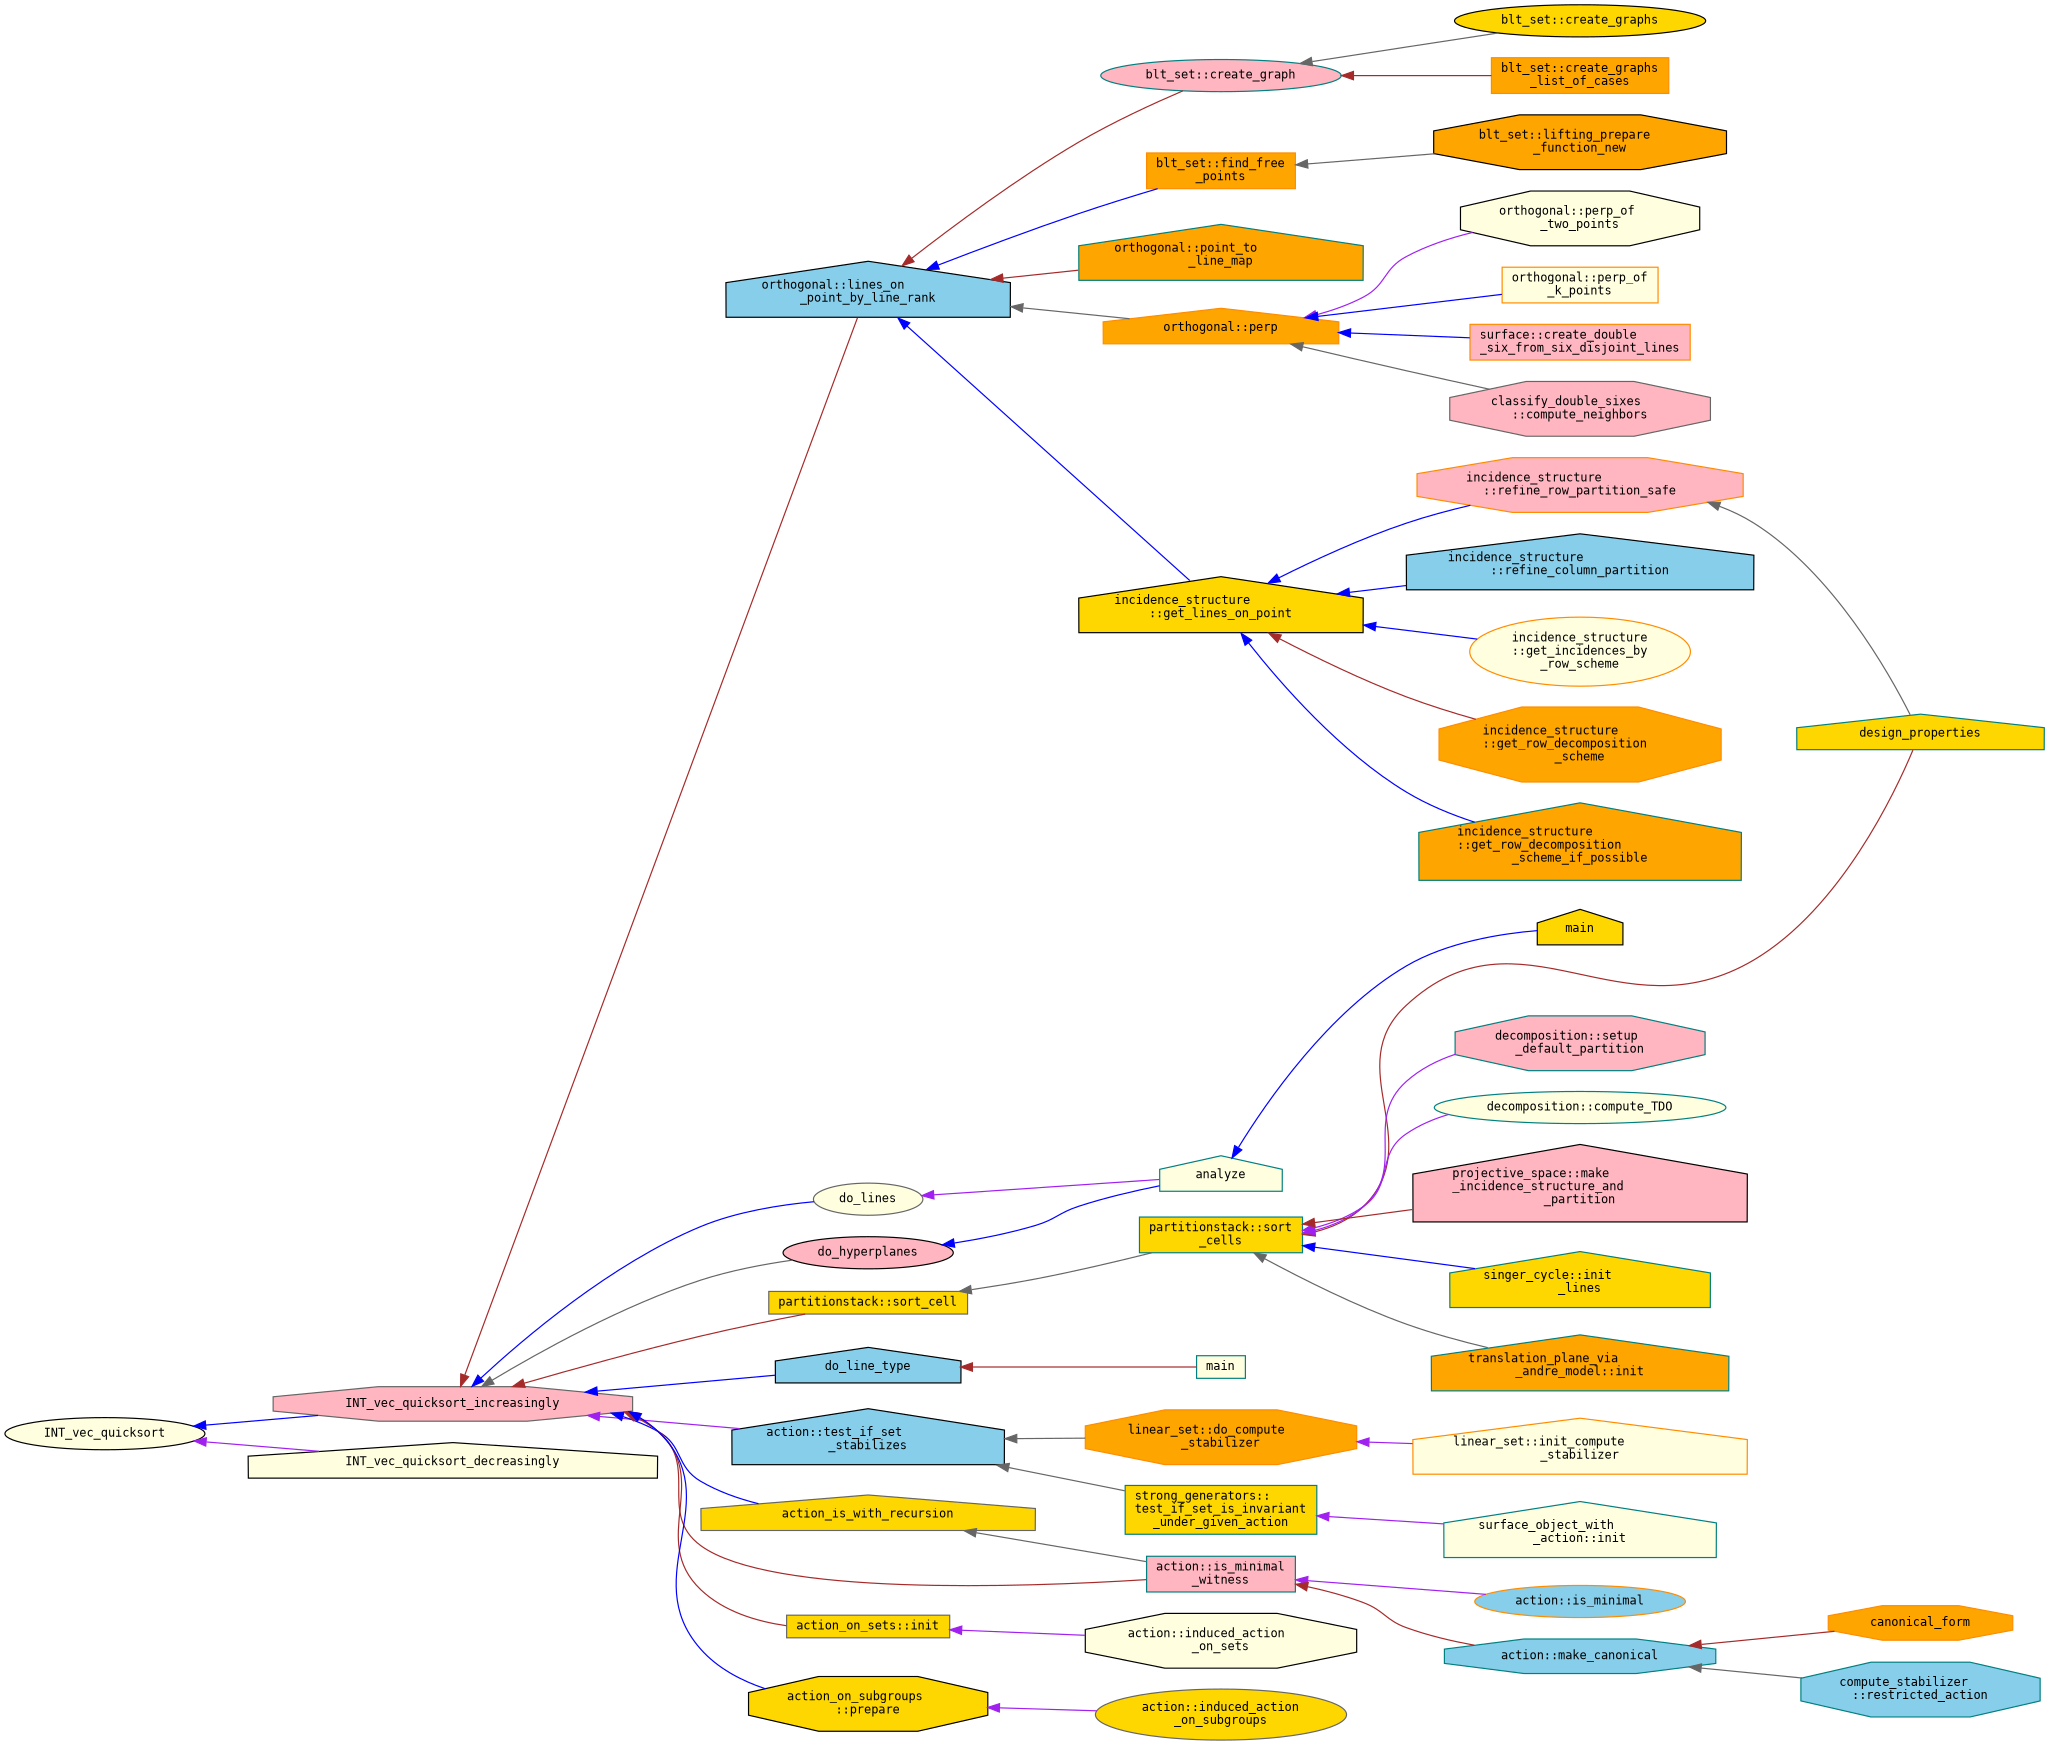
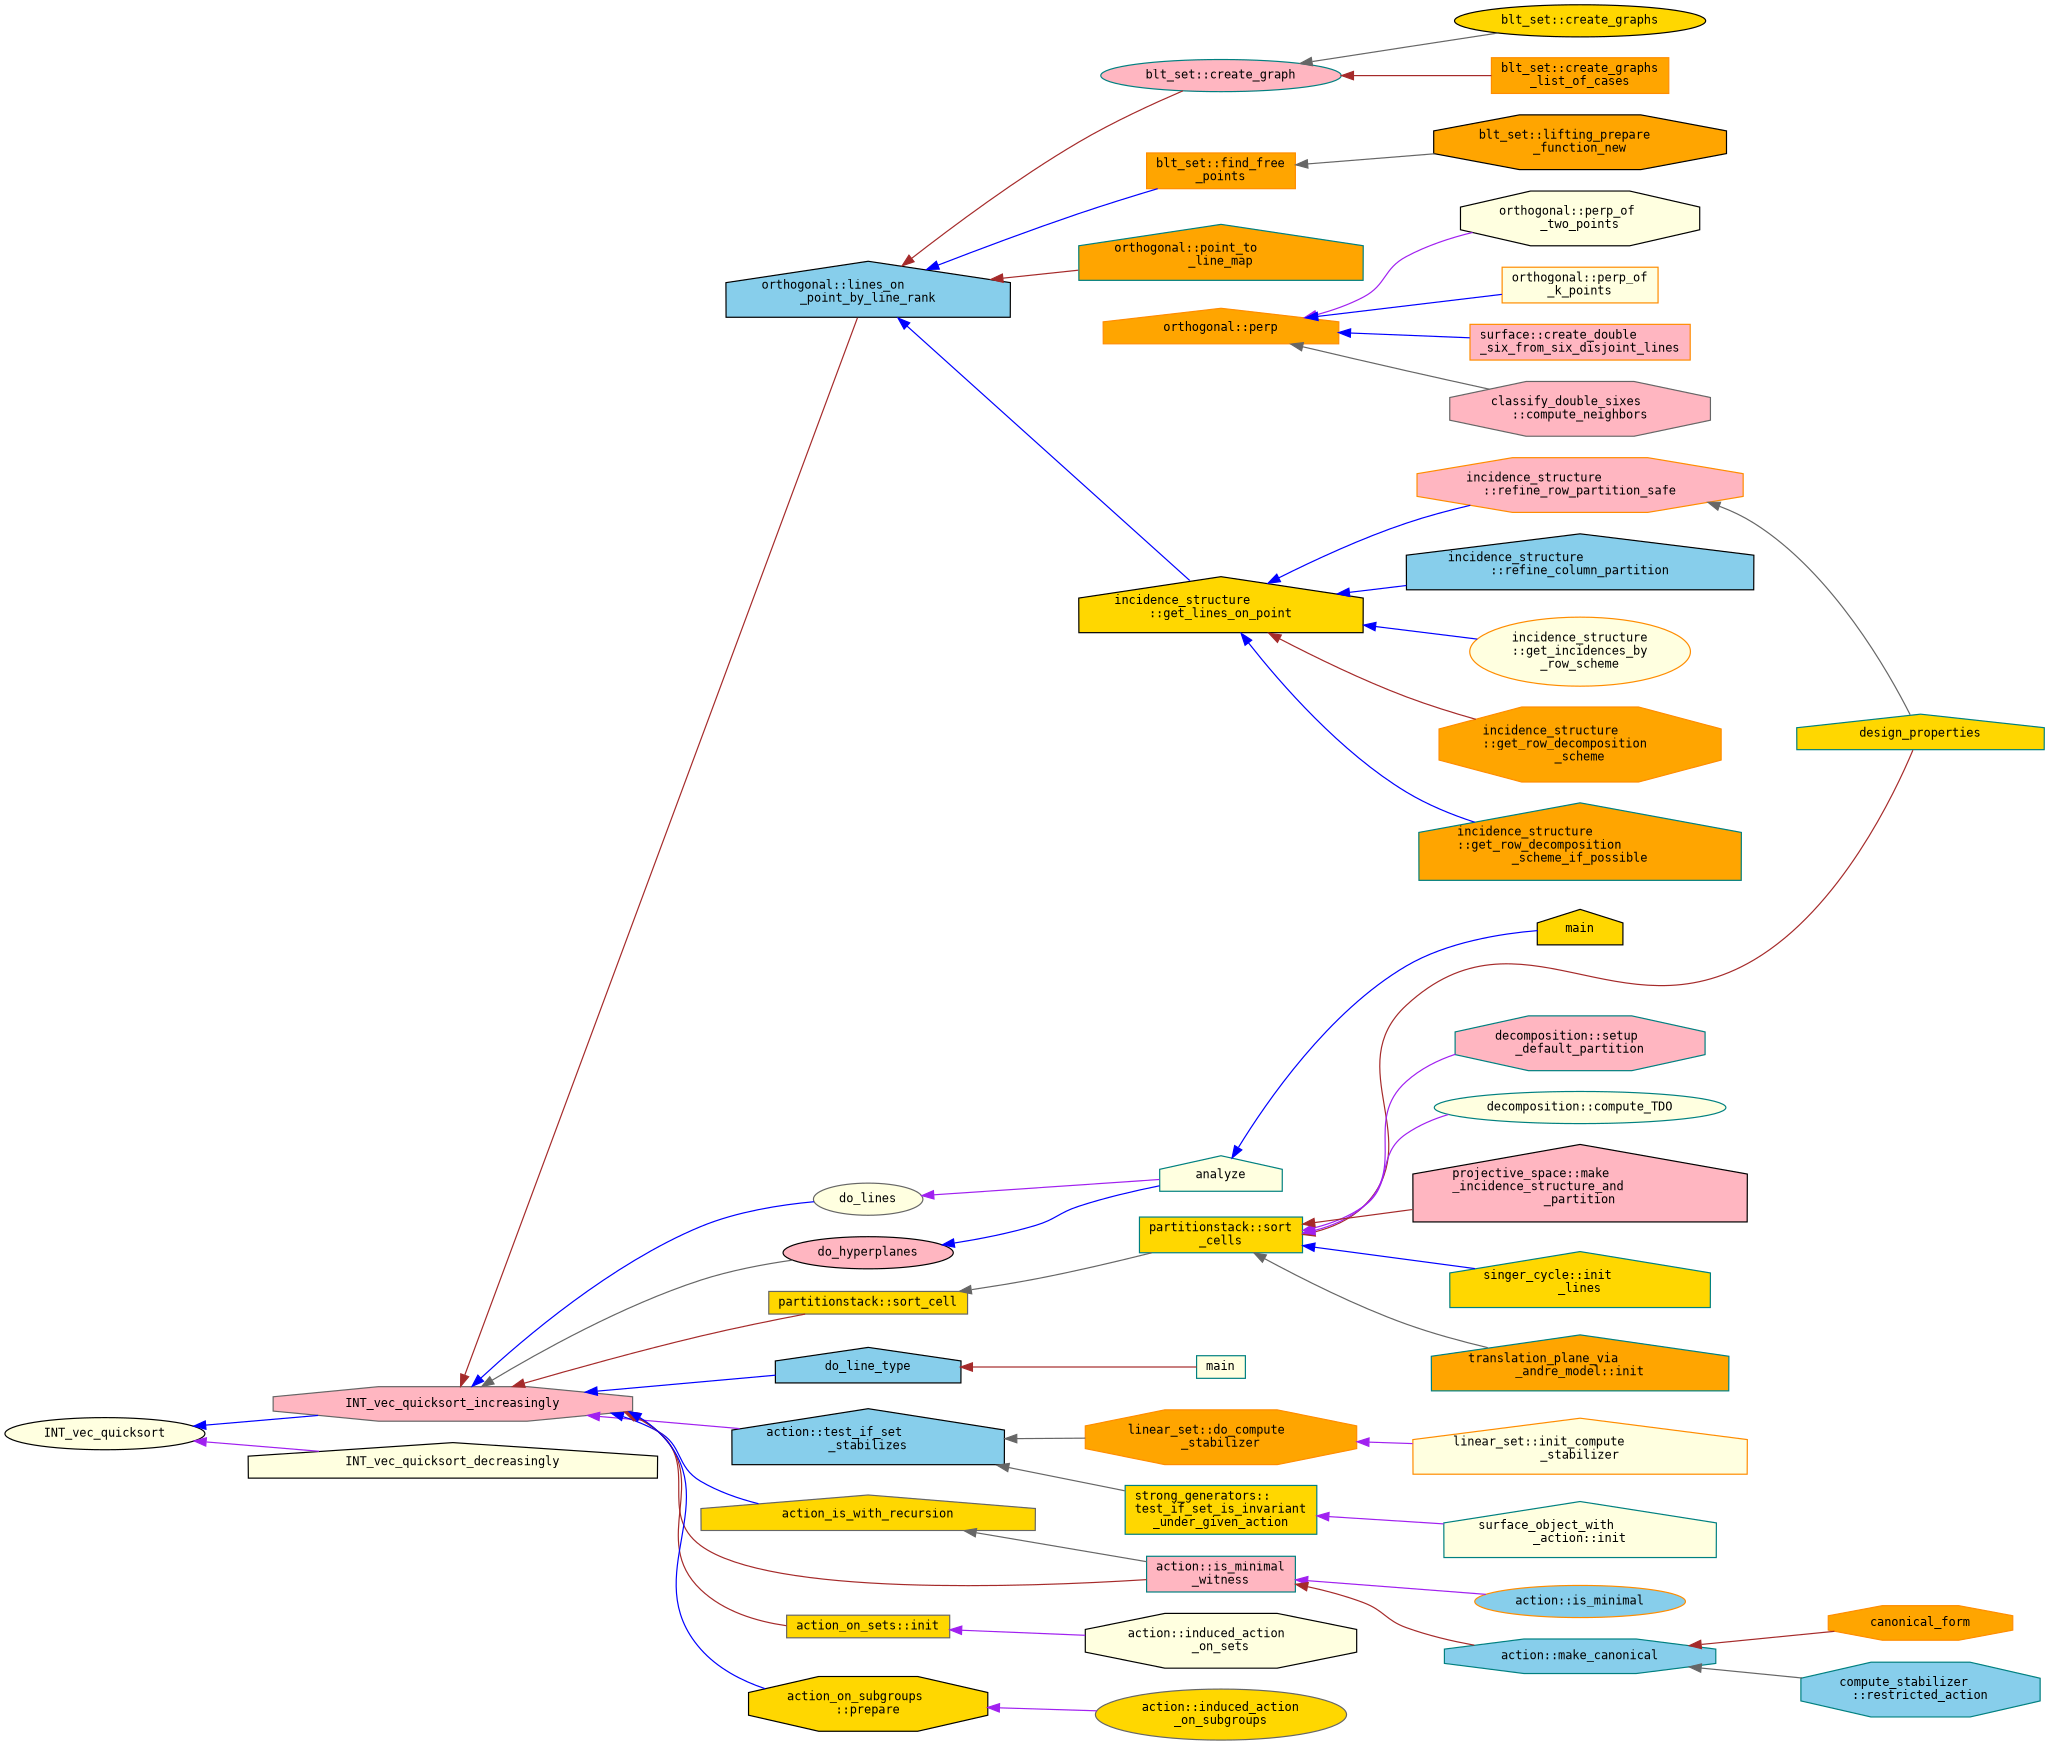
(1076, 313) -> none
